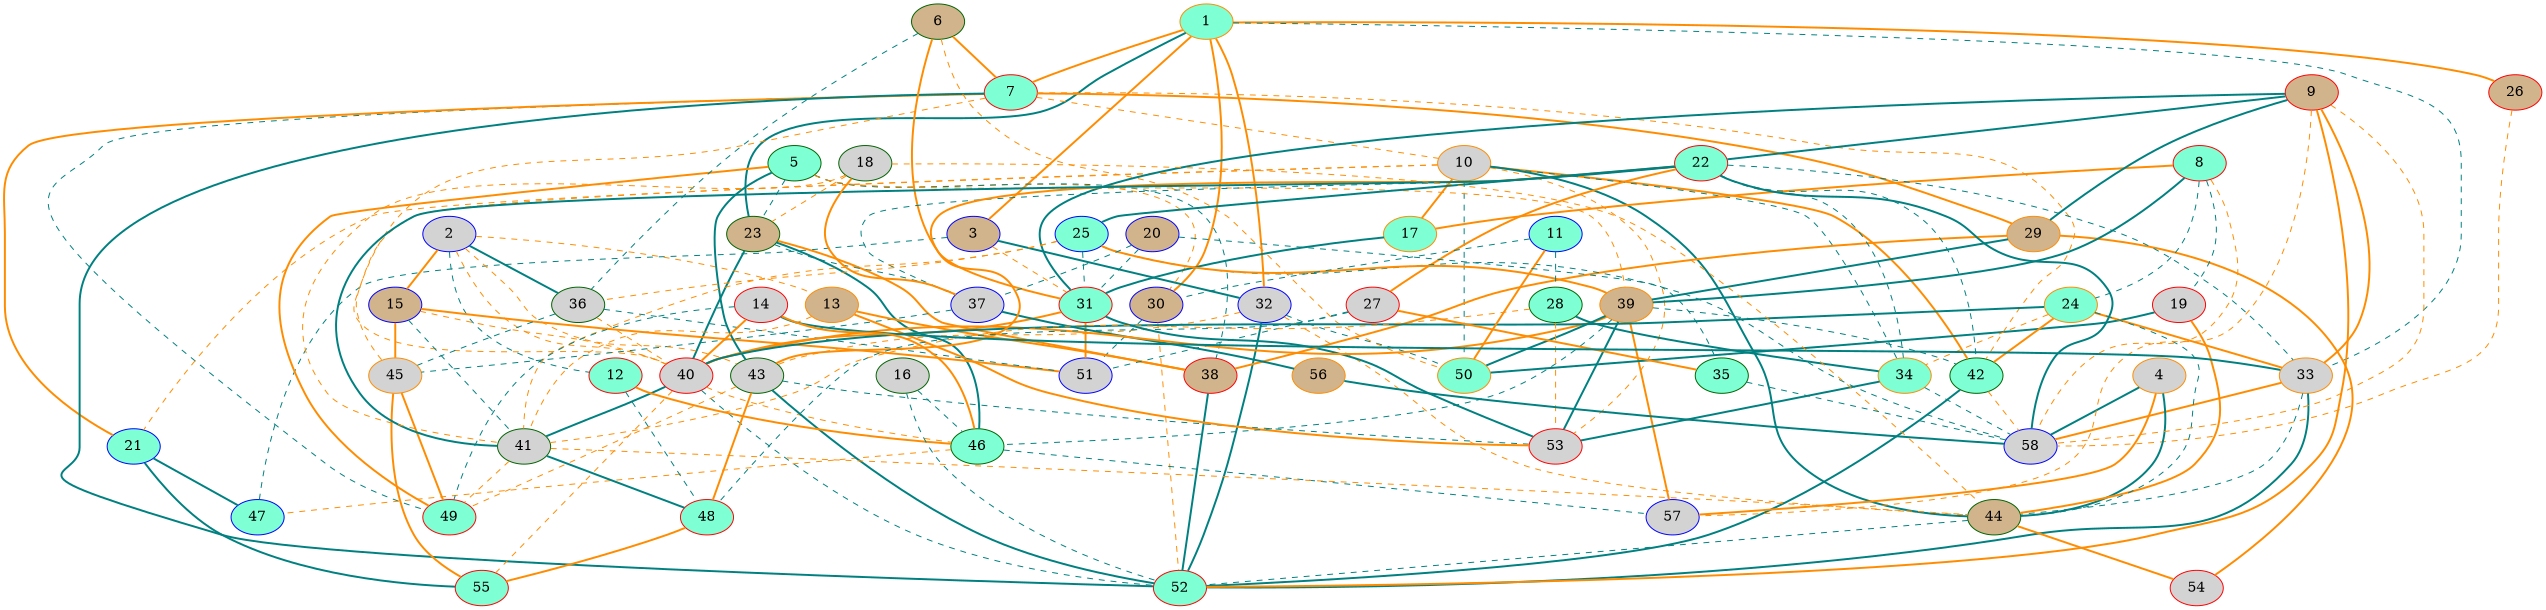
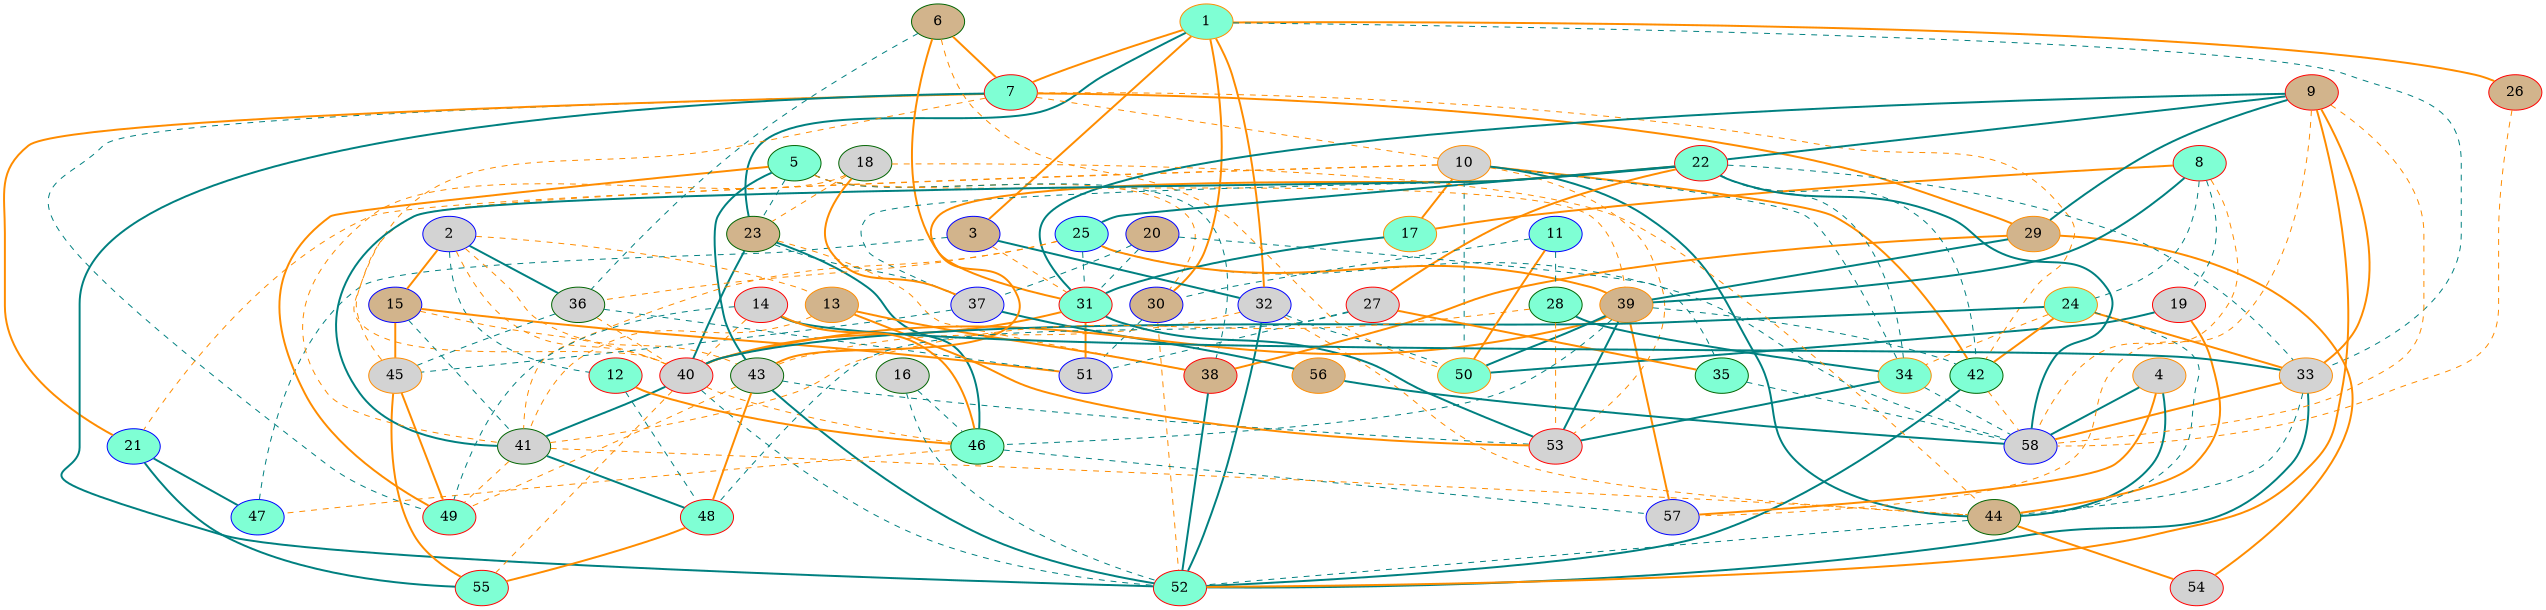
(940, 322) -> (940, 322)
(716, 347) -> (716, 347)
